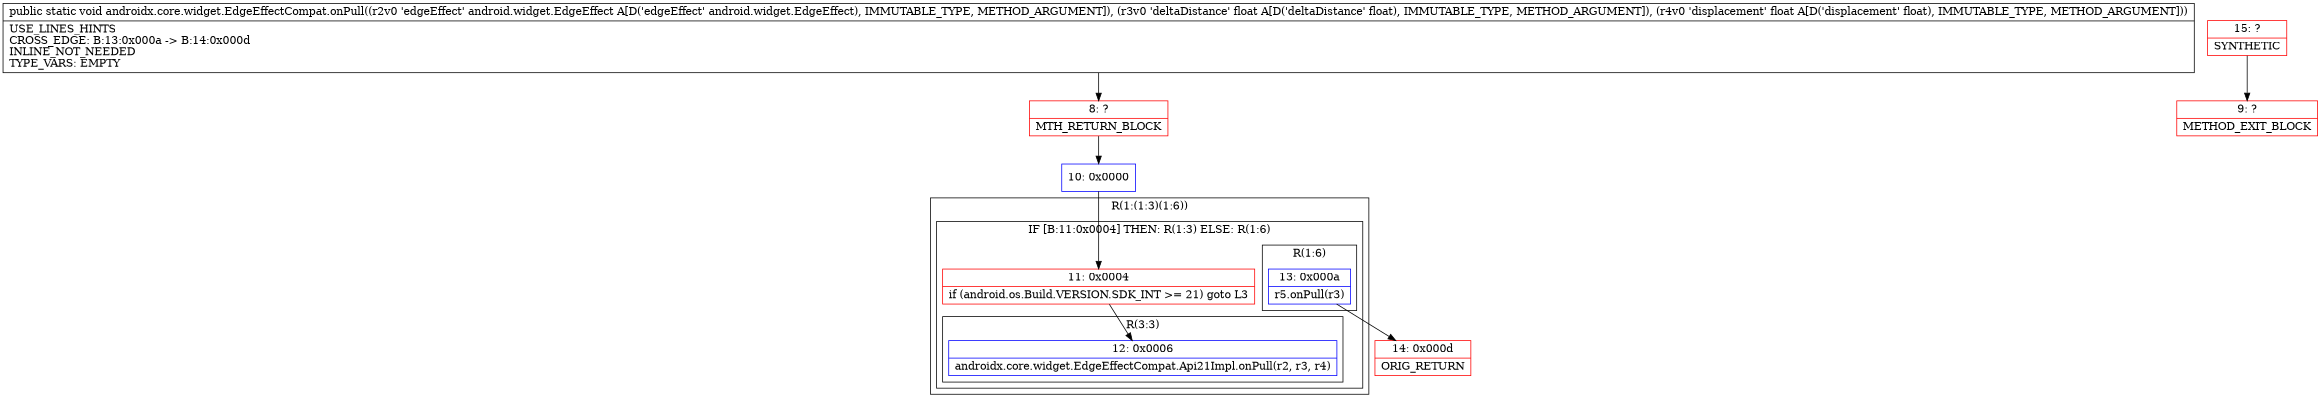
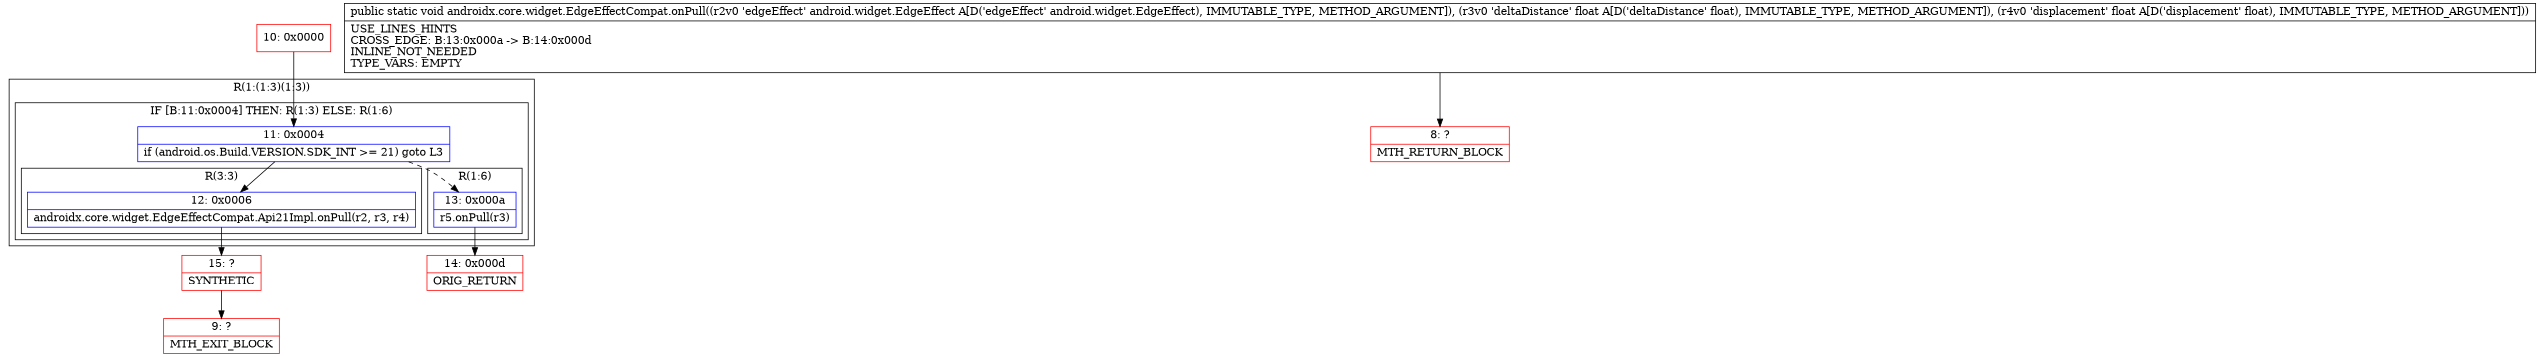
(2247, 127) -> (221, 344)
(1099, 146) -> none
none -> (434, 173)
(1099, 178) -> (294, 38)
(1150, 207) -> (272, 88)
none -> (221, 237)
(1099, 287) -> (294, 144)
